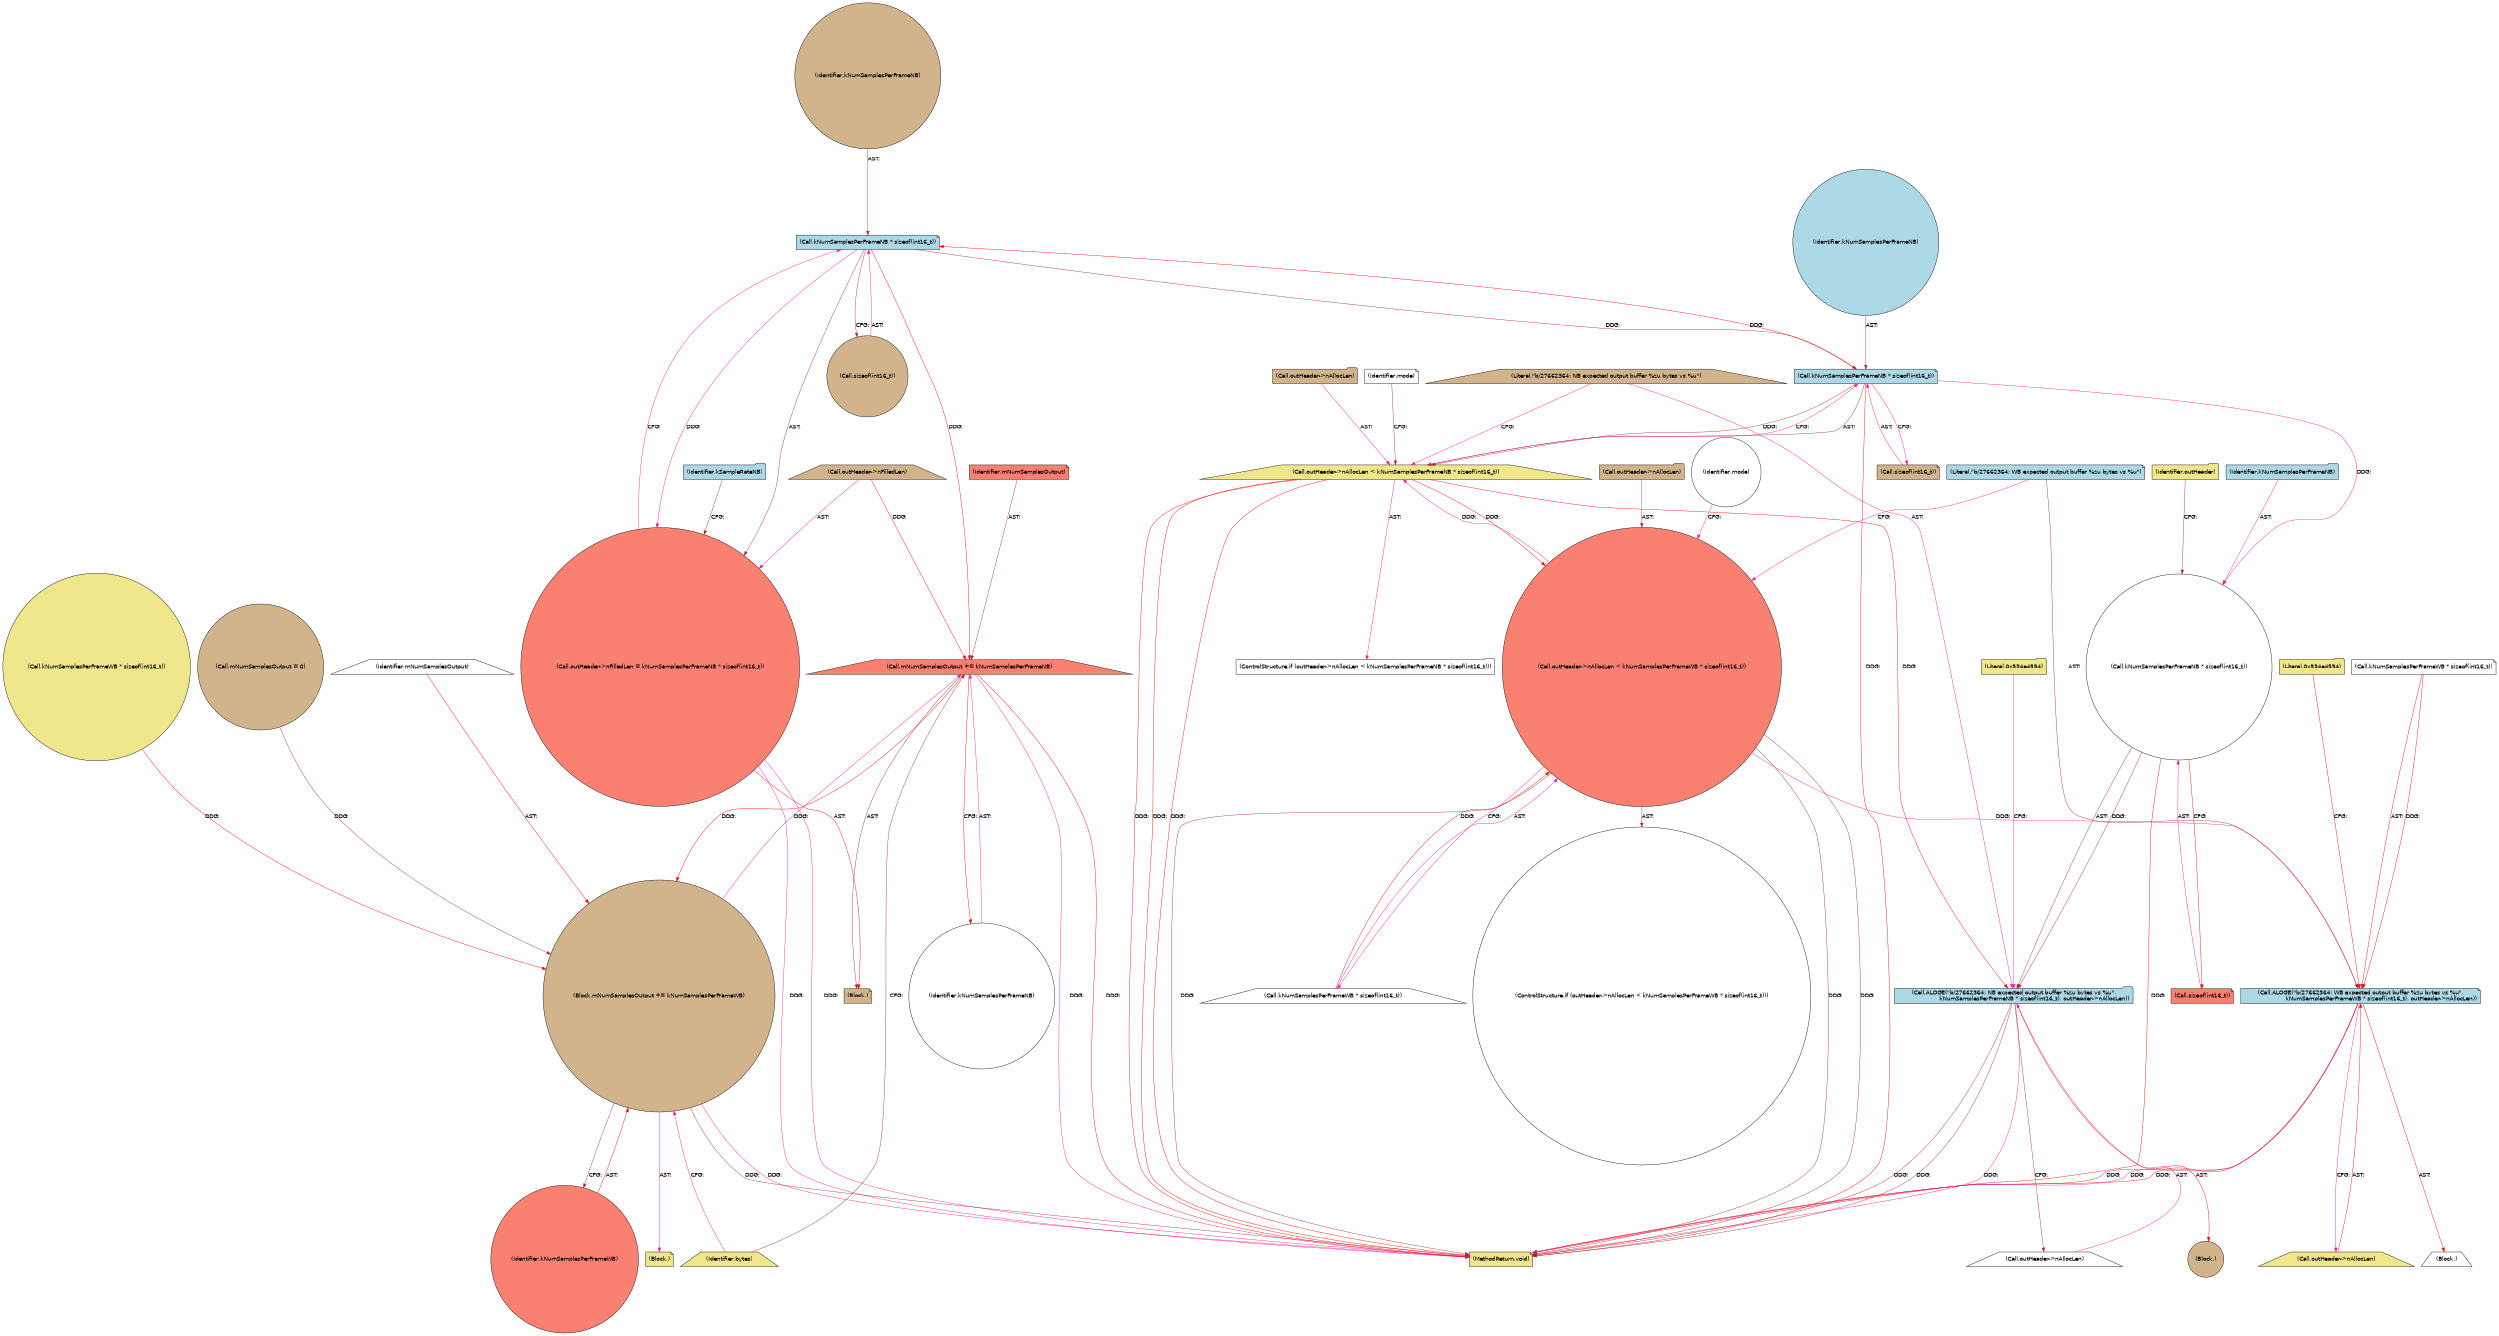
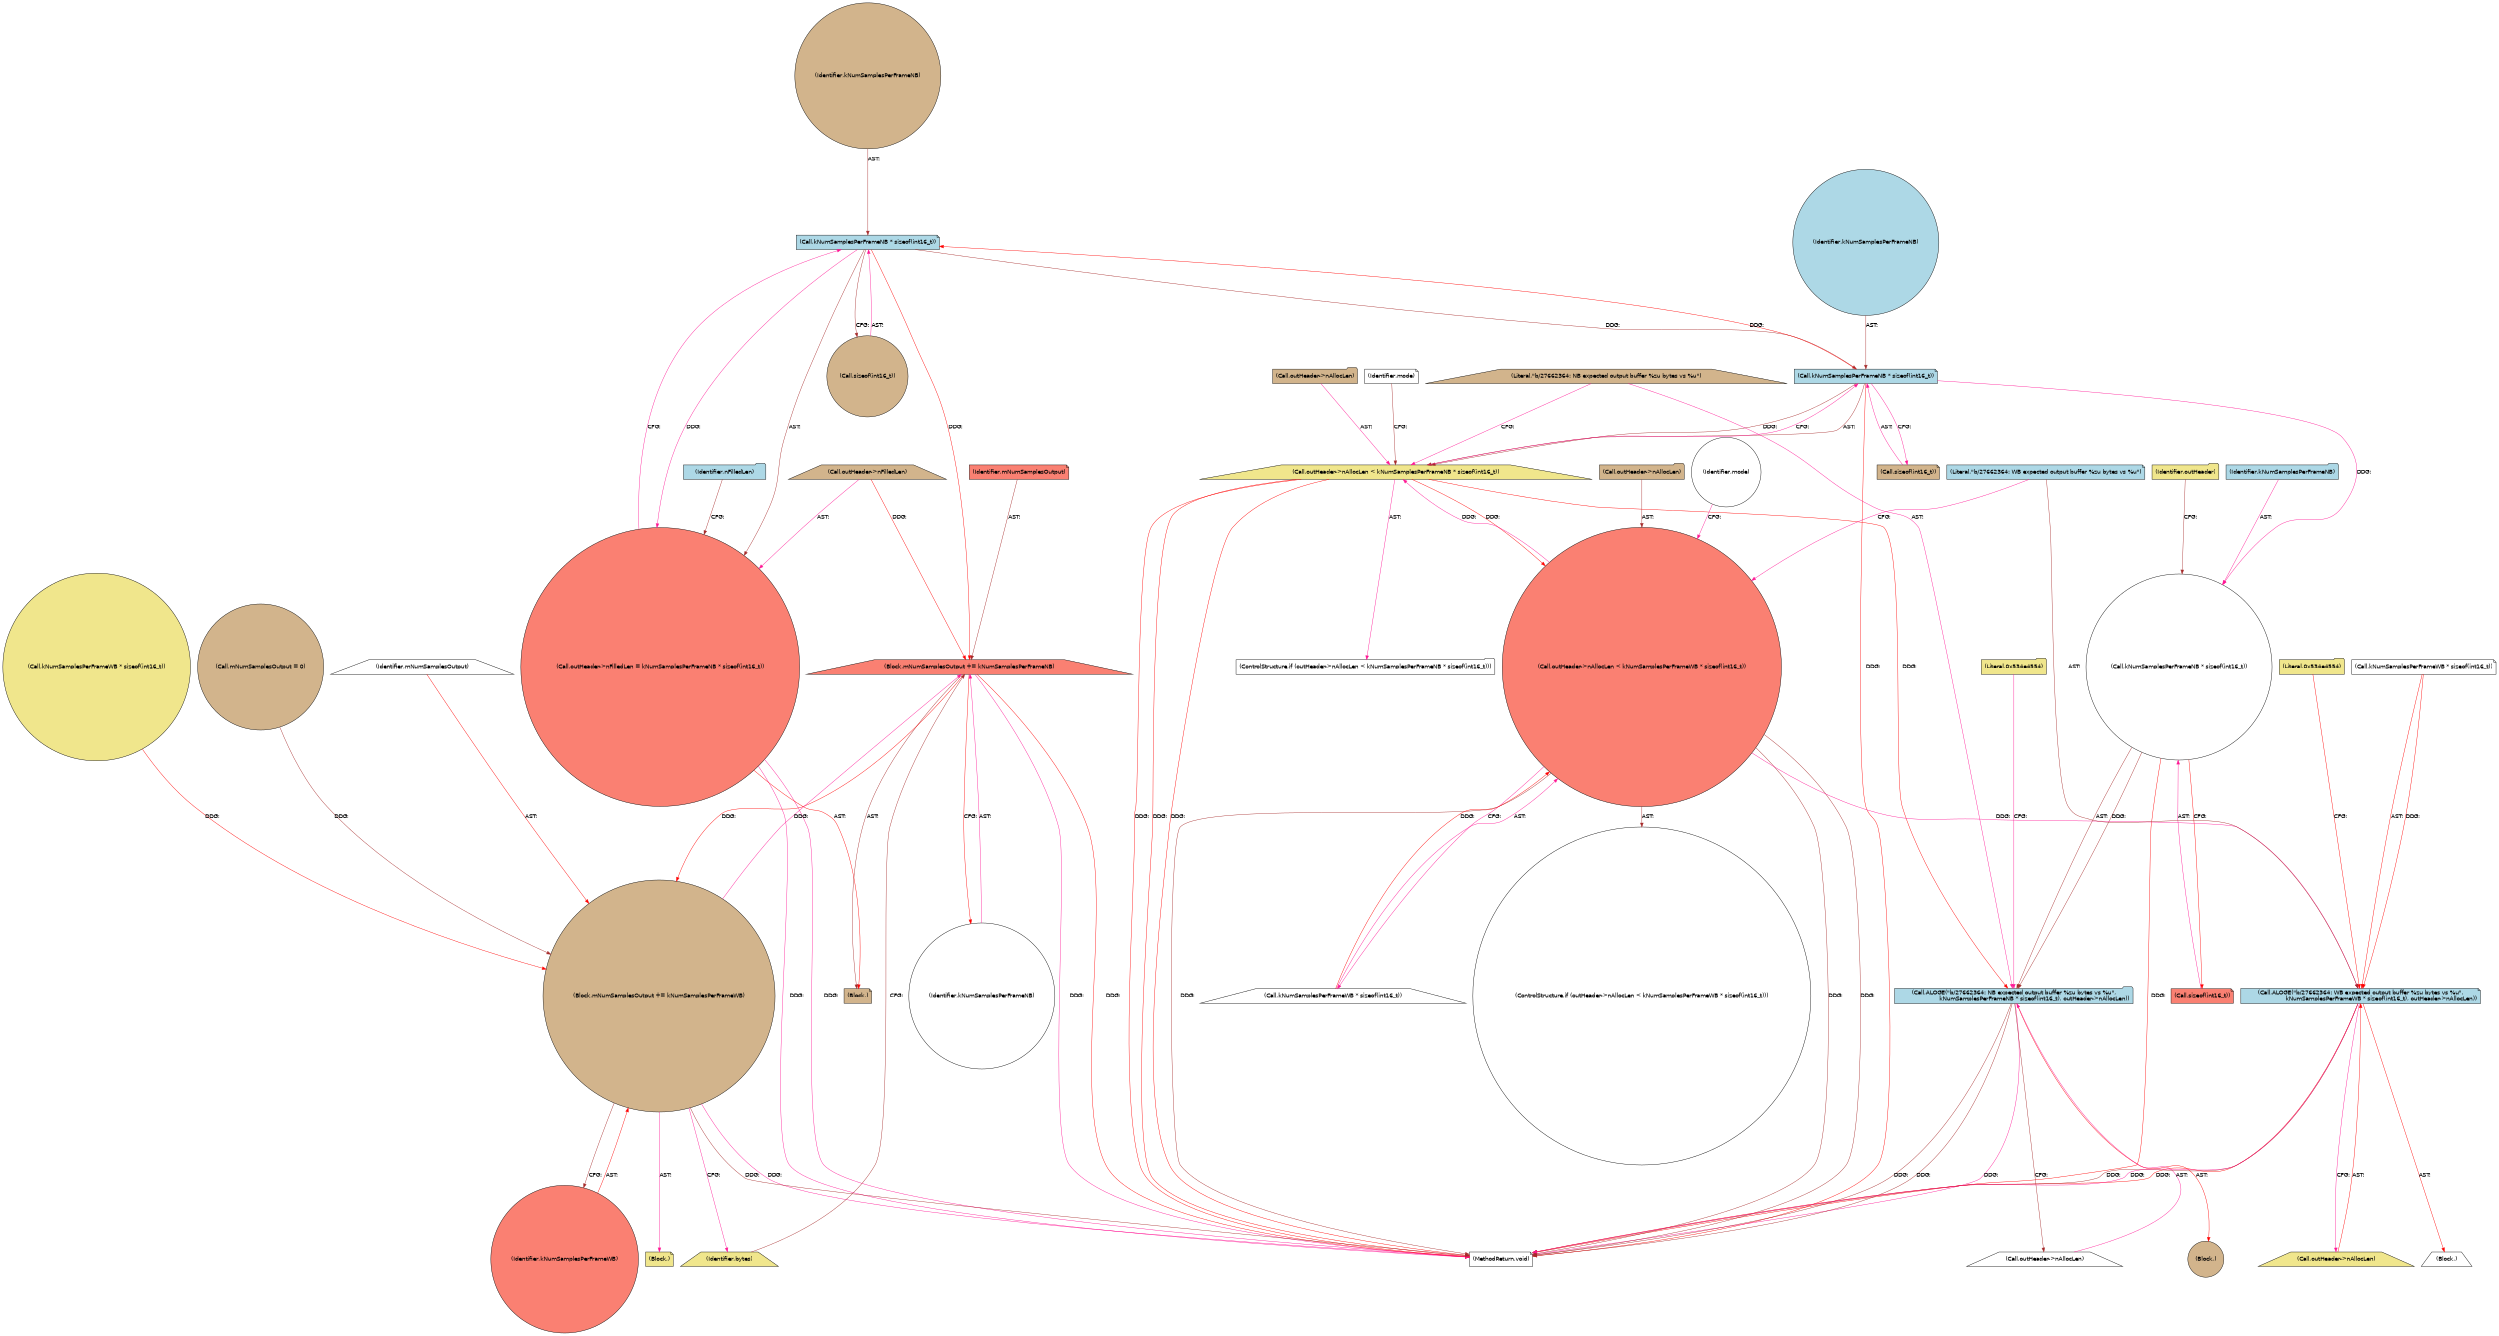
(725, 472) -> (725, 472)
(969, 667) -> (969, 667)
(693, 1186) -> (708, 1178)
(1501, 1259) -> (1501, 1259)
